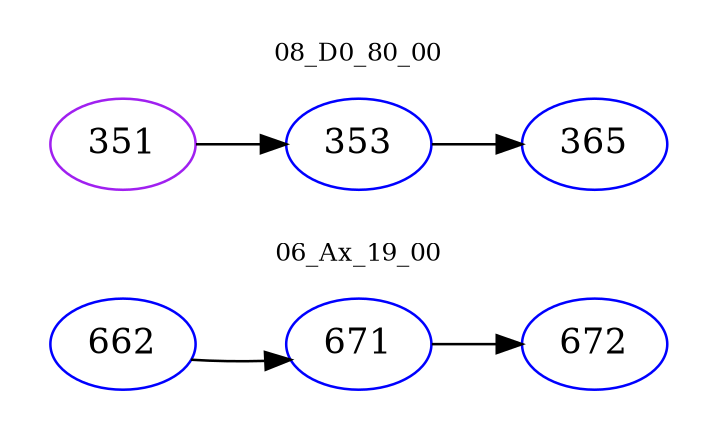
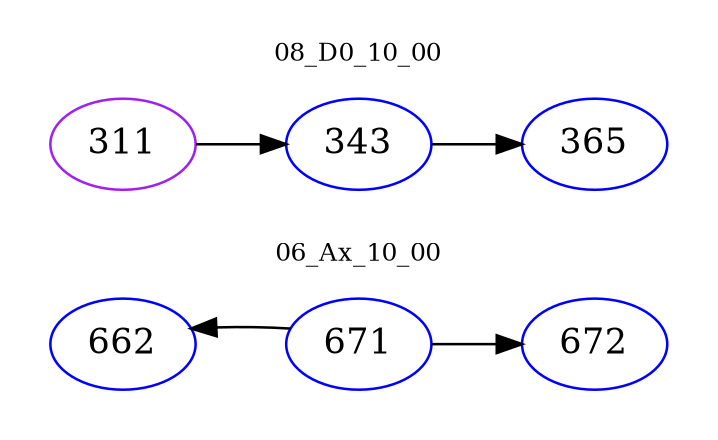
(359, 54) -> (359, 54)
(123, 144) -> (123, 144)
(359, 144) -> (359, 144)
(359, 254) -> (359, 254)
(228, 361) -> (254, 327)
